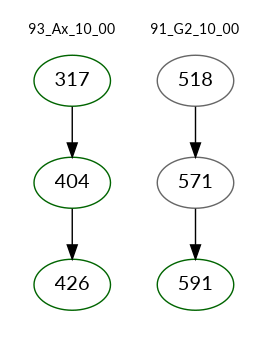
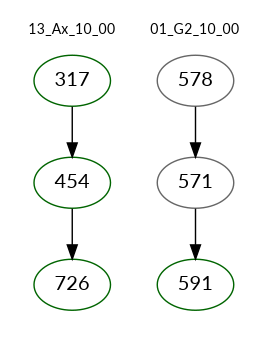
(72, 30) -> (72, 30)
(196, 30) -> (196, 30)
(196, 81) -> (196, 81)
(72, 183) -> (72, 183)
(72, 285) -> (72, 285)
